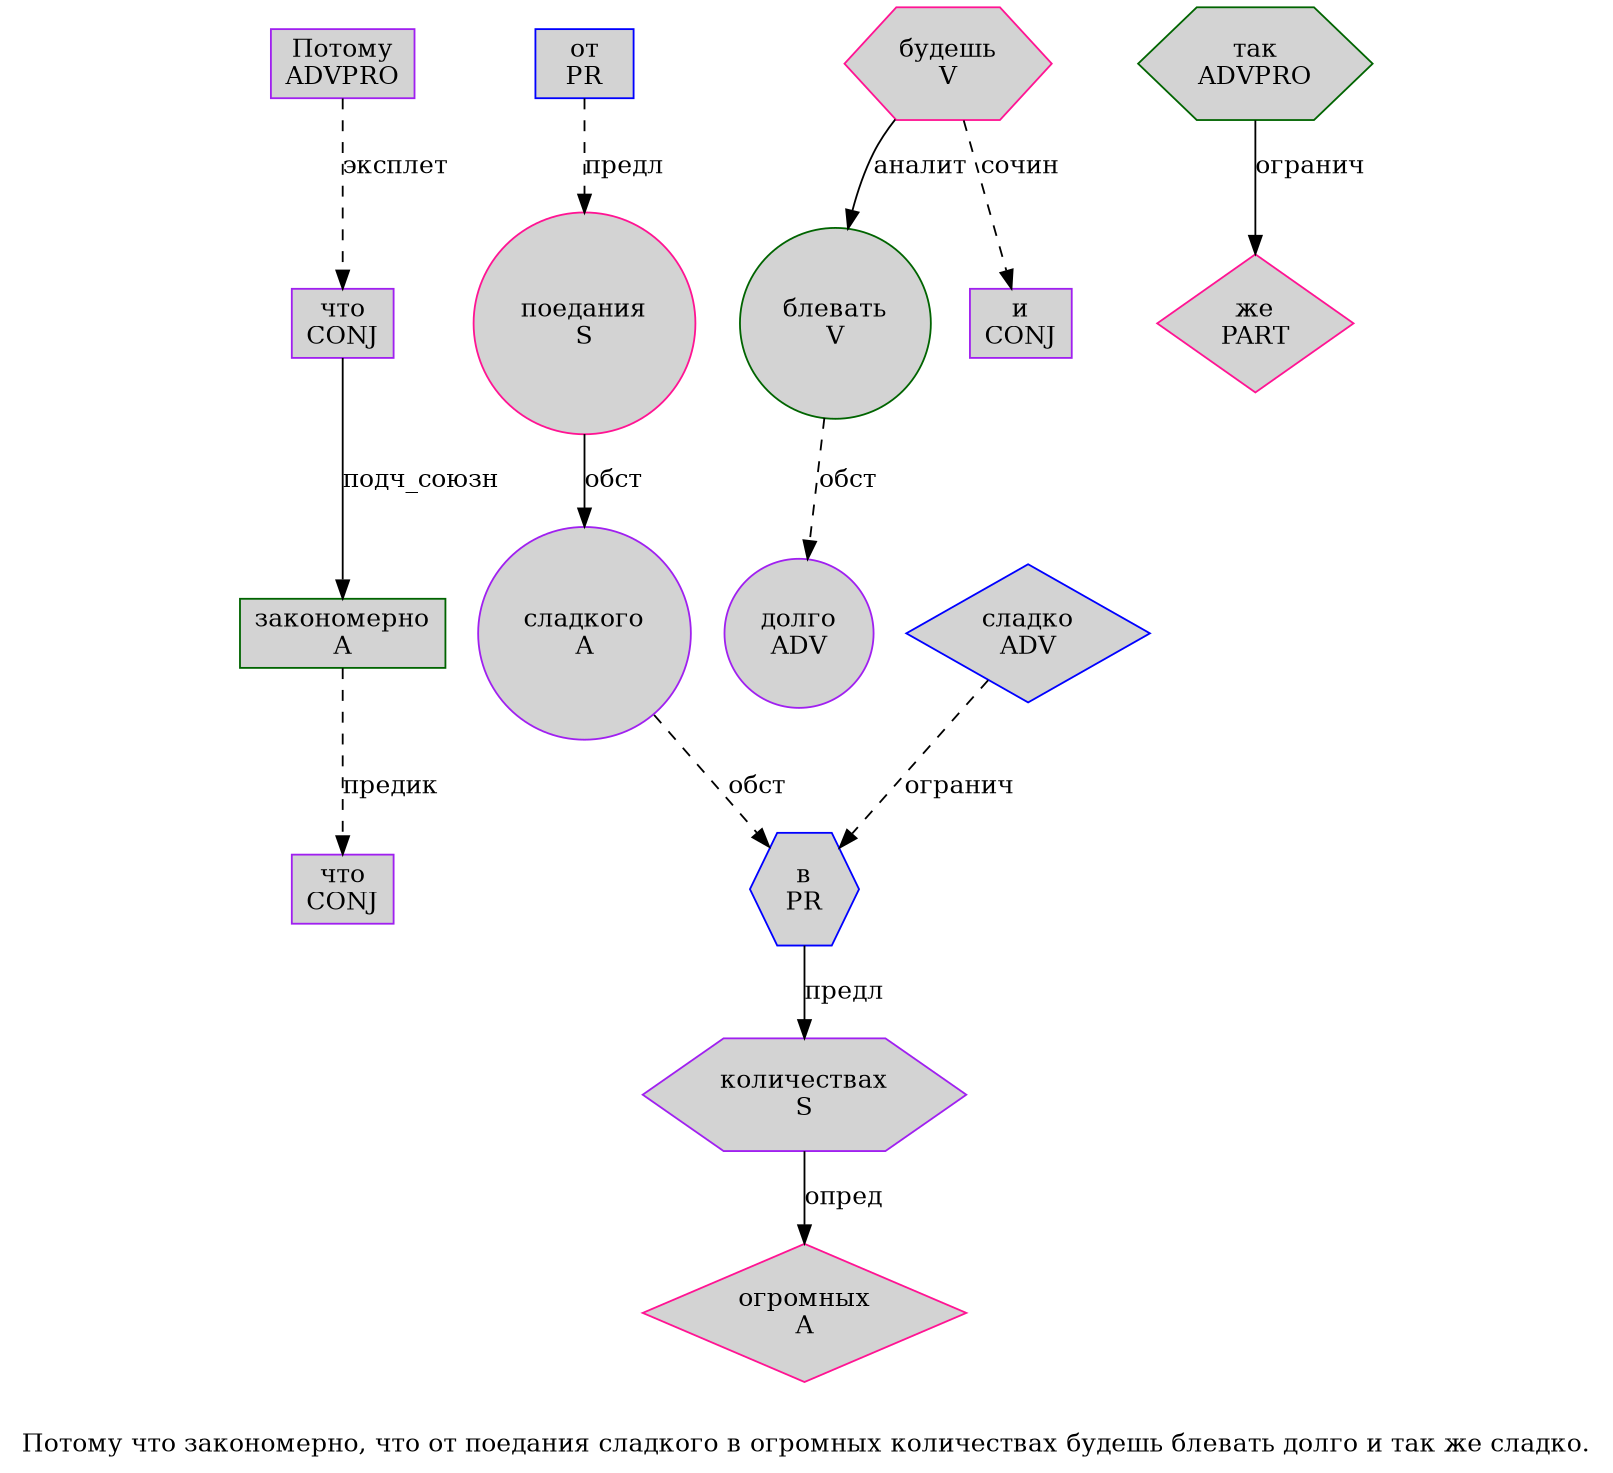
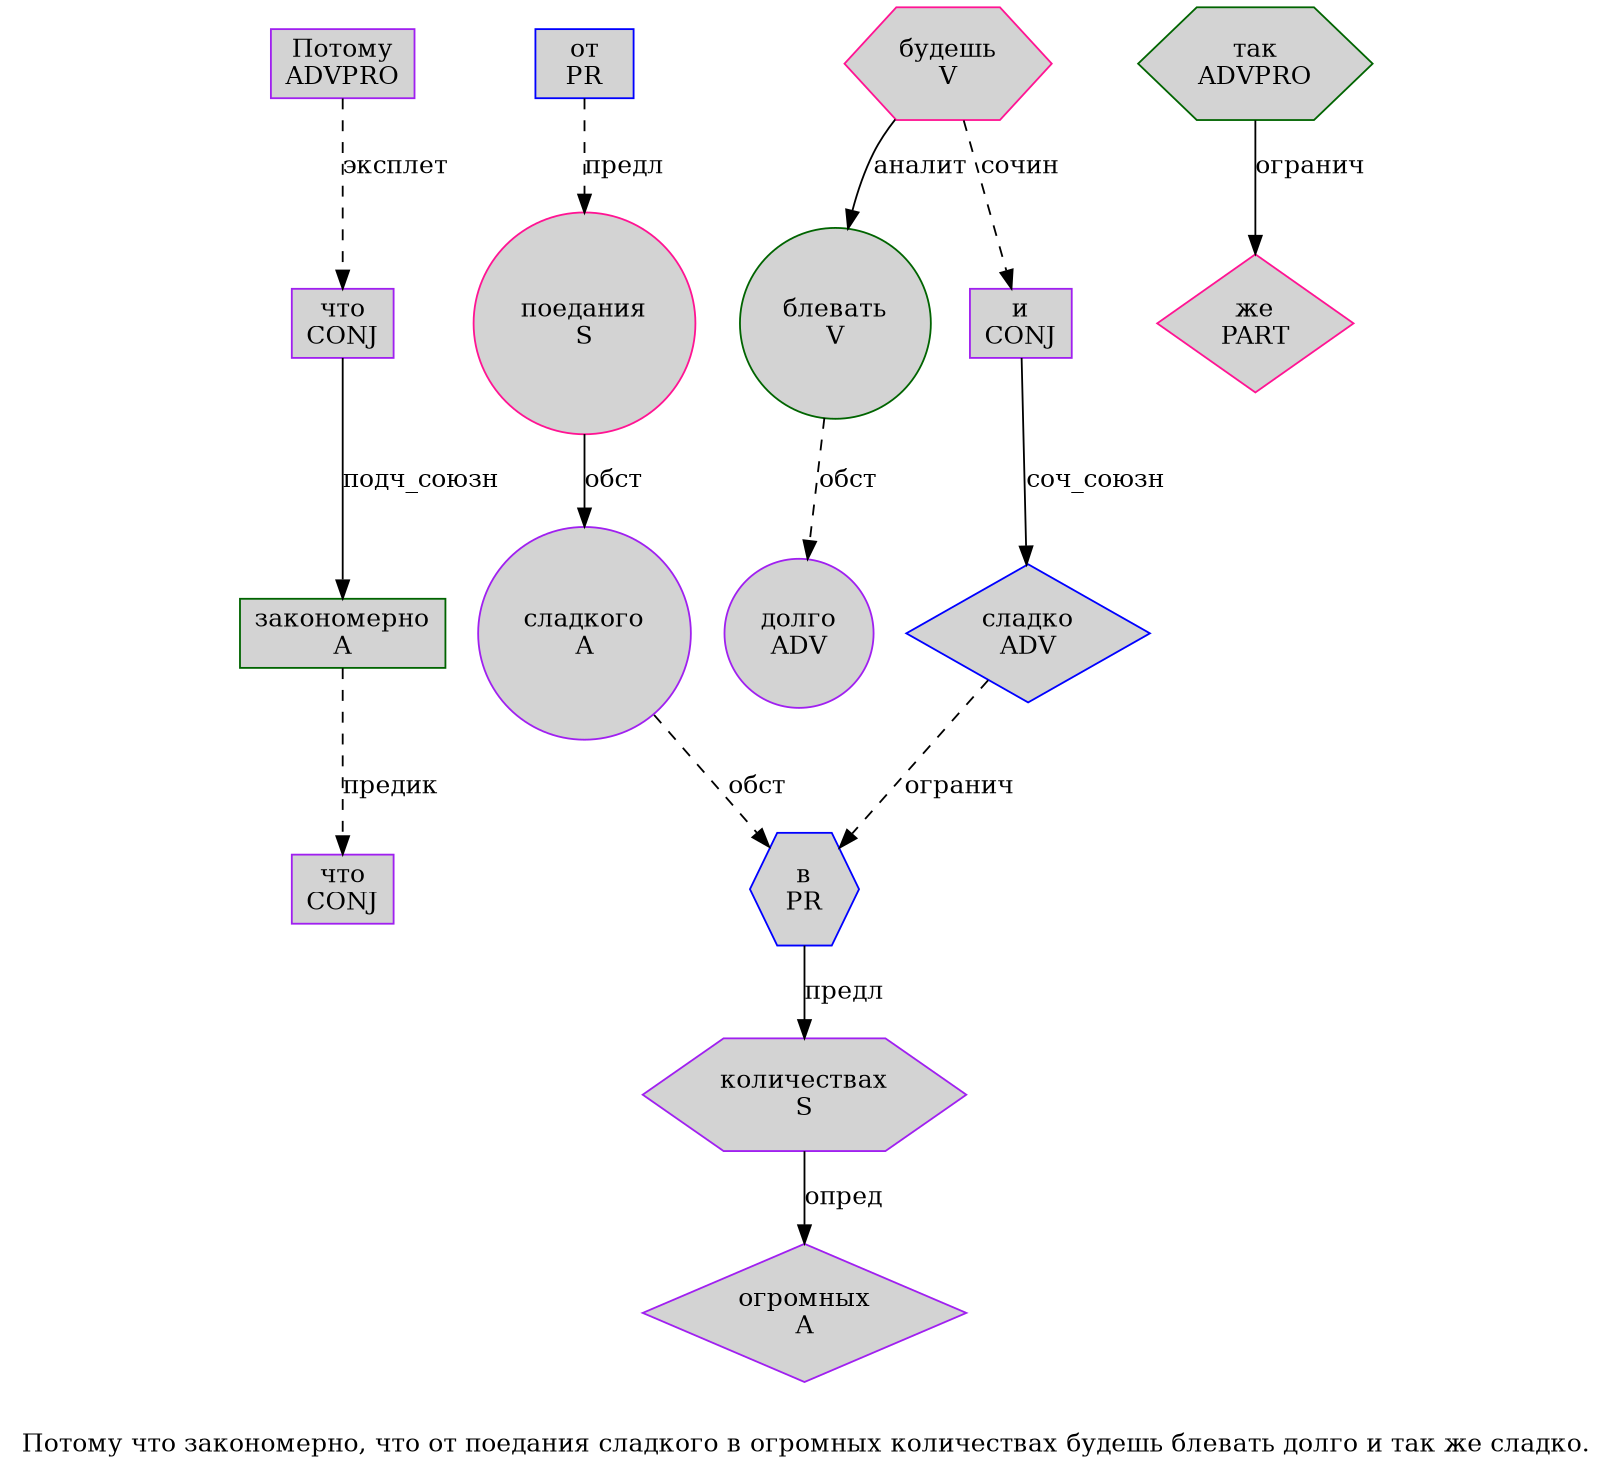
none -> (1024, 452)
(804, 1313) -> (804, 1313)
